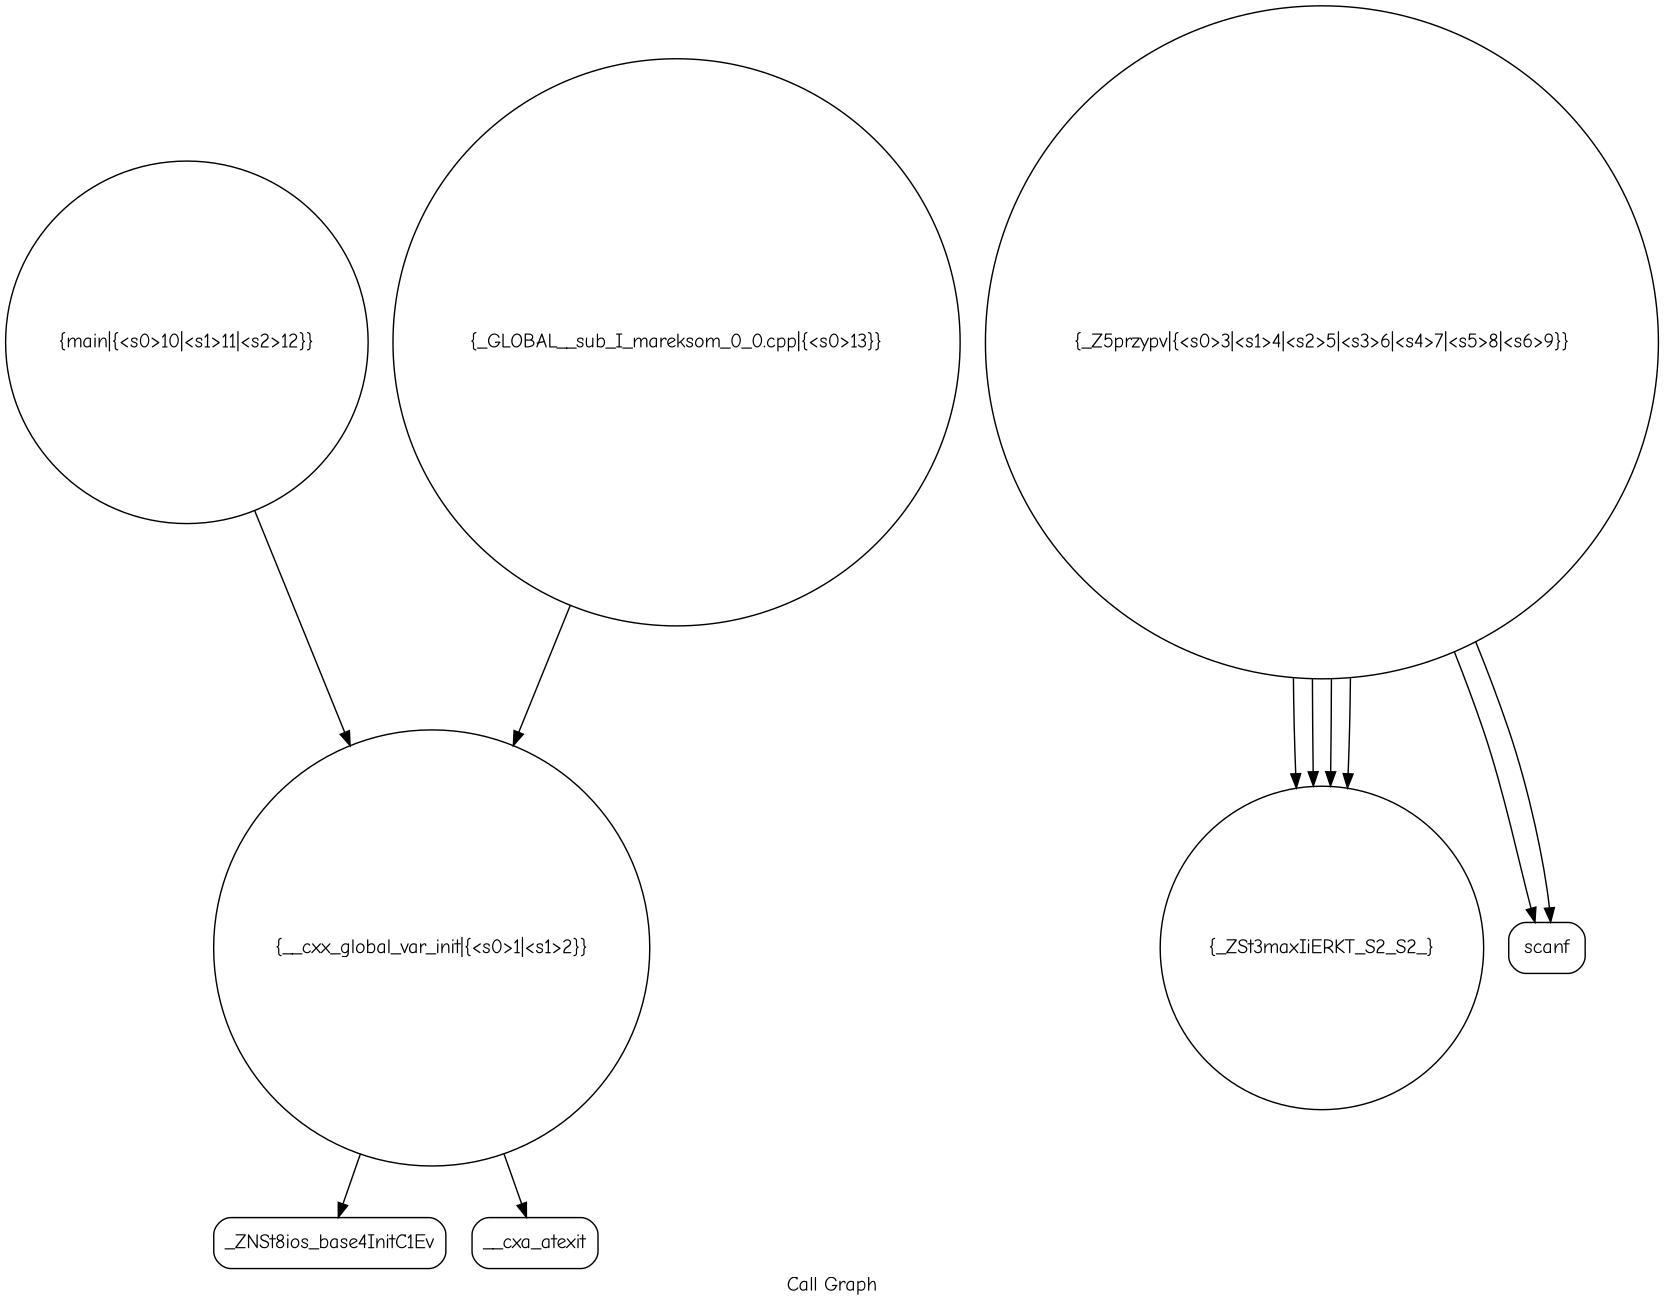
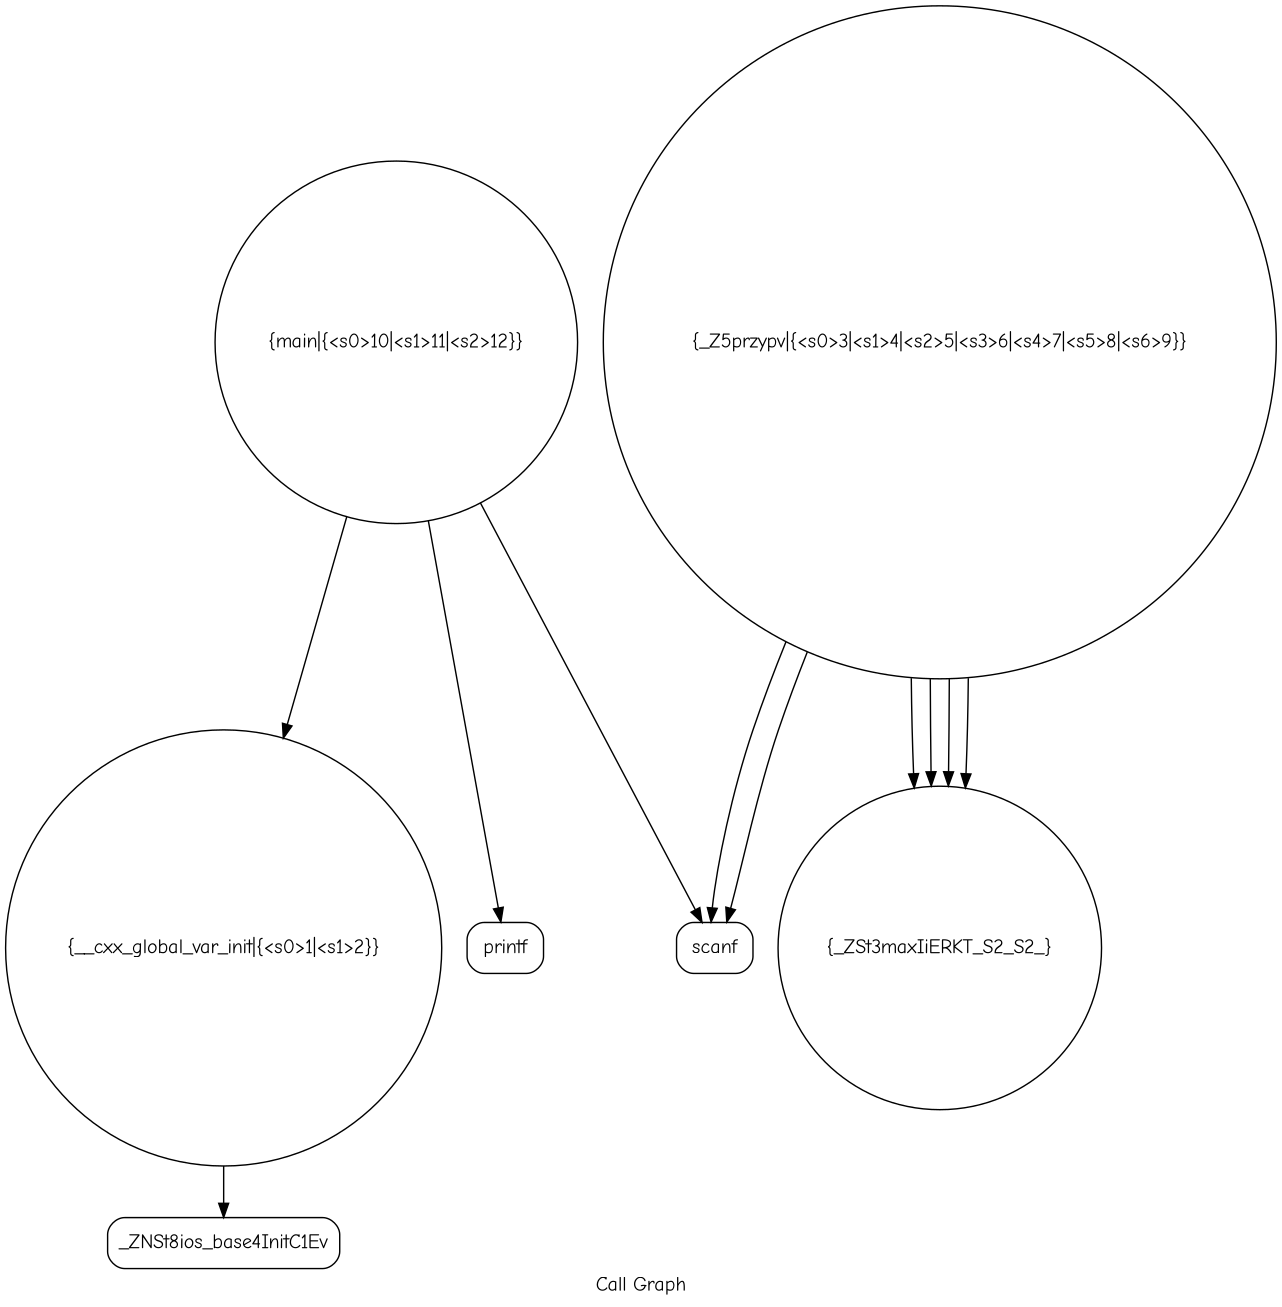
(677, 342) -> none
none -> (588, 706)
none -> (505, 948)
(535, 1243) -> none
